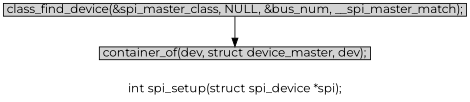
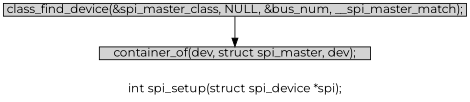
(235, 53) -> (235, 53)
